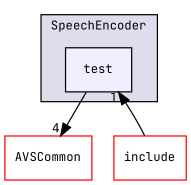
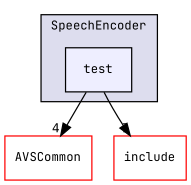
(136, 119) -> (113, 109)
